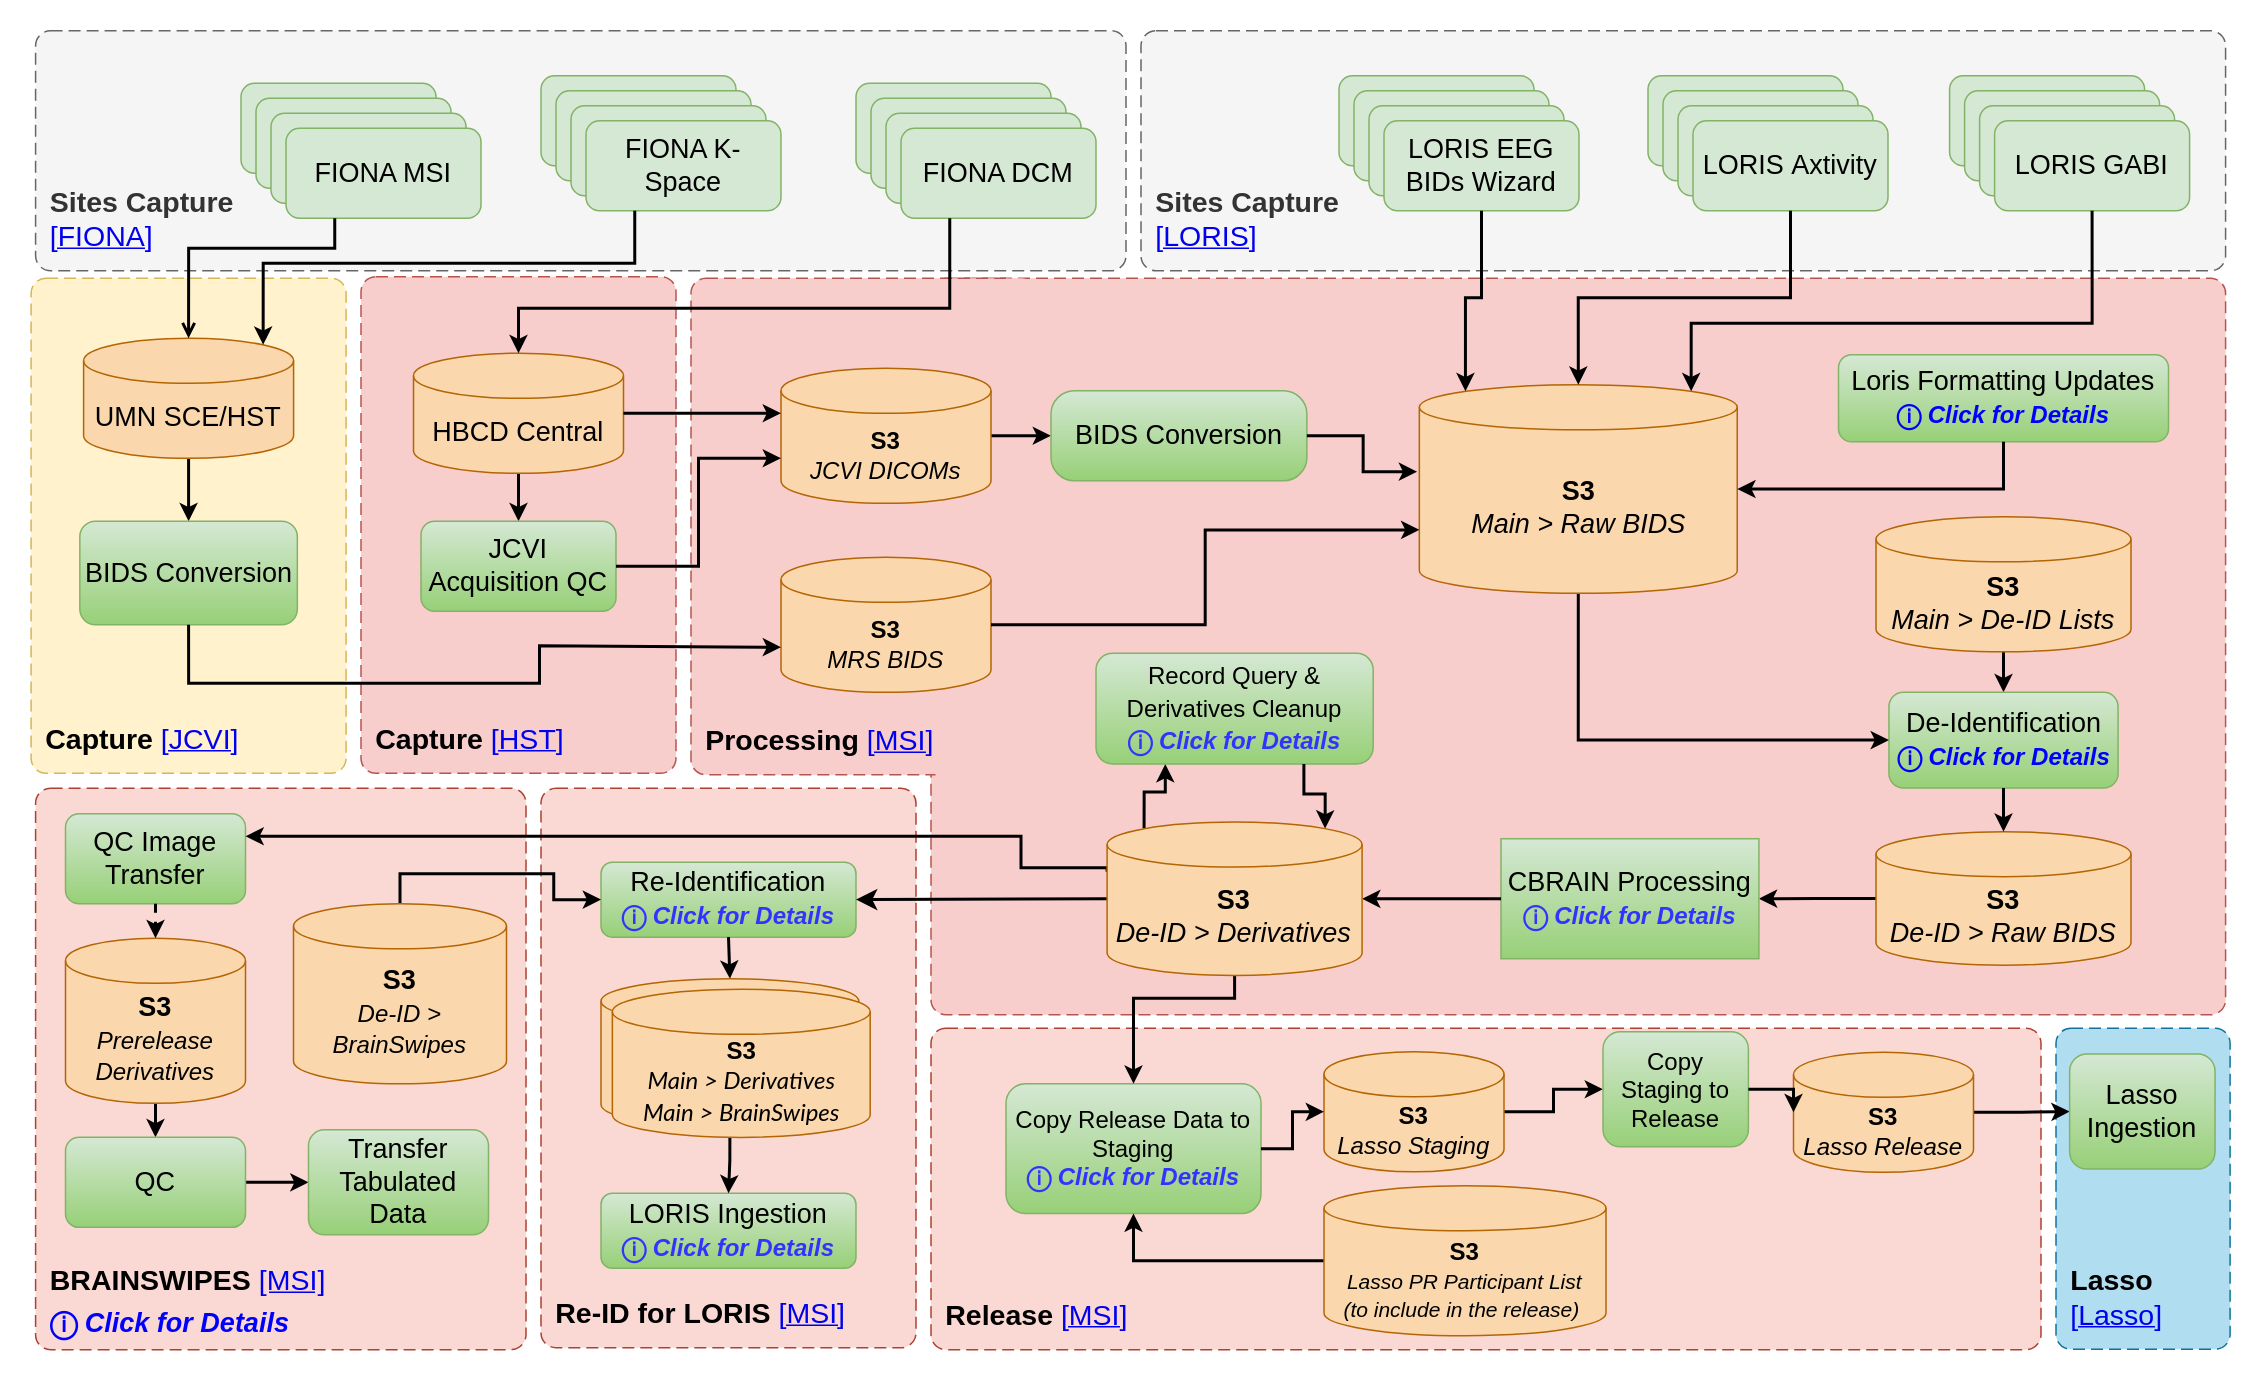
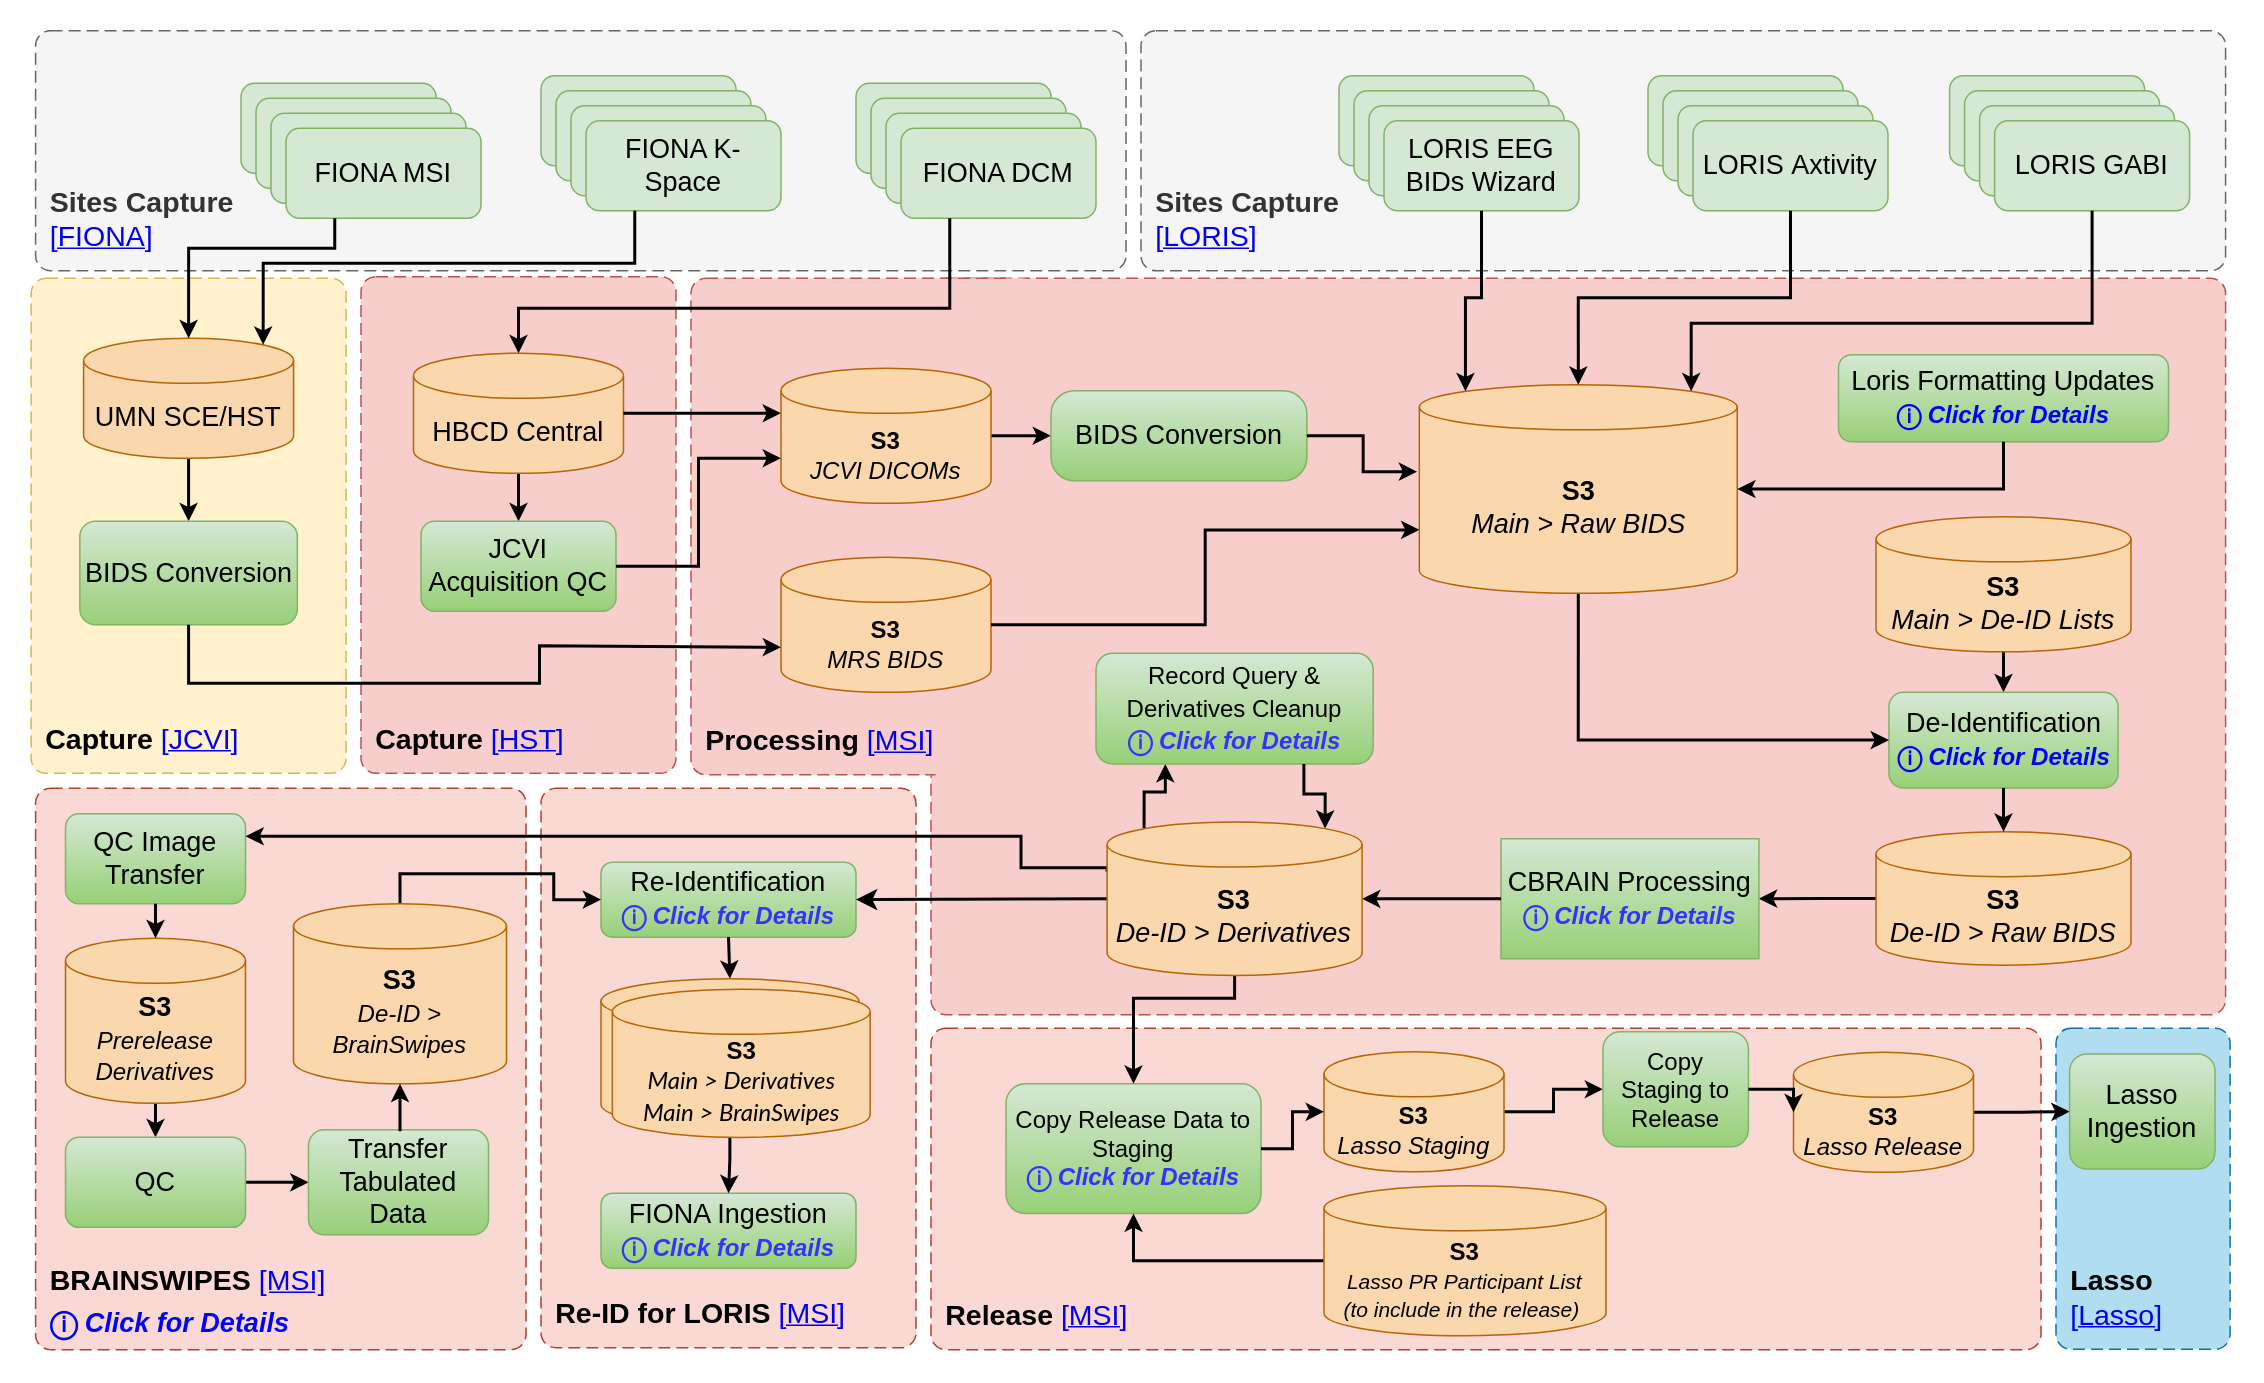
(188, 325) -> (188, 323)
(155, 917) -> (155, 917)
none -> (400, 1113)
(728, 1231) -> (728, 1231)
